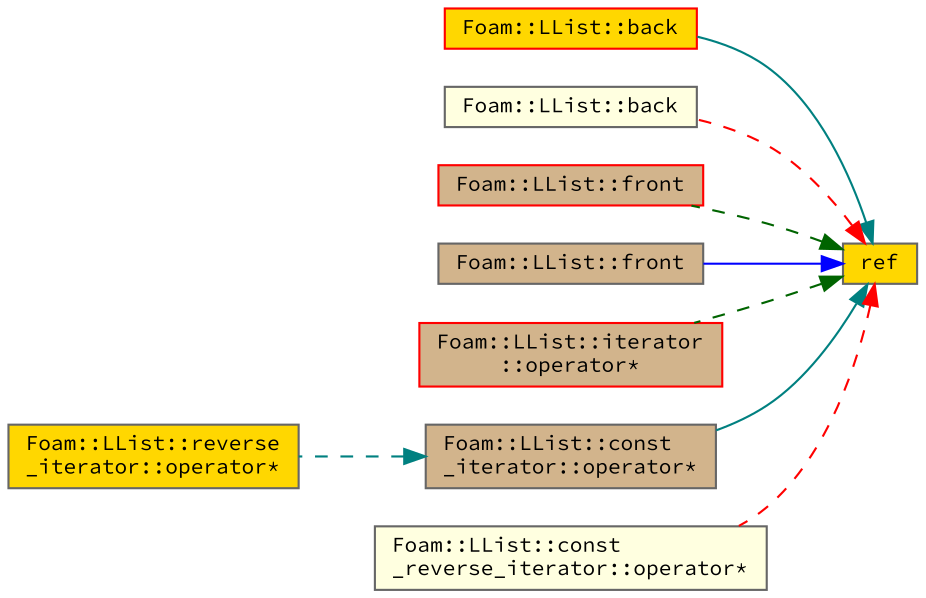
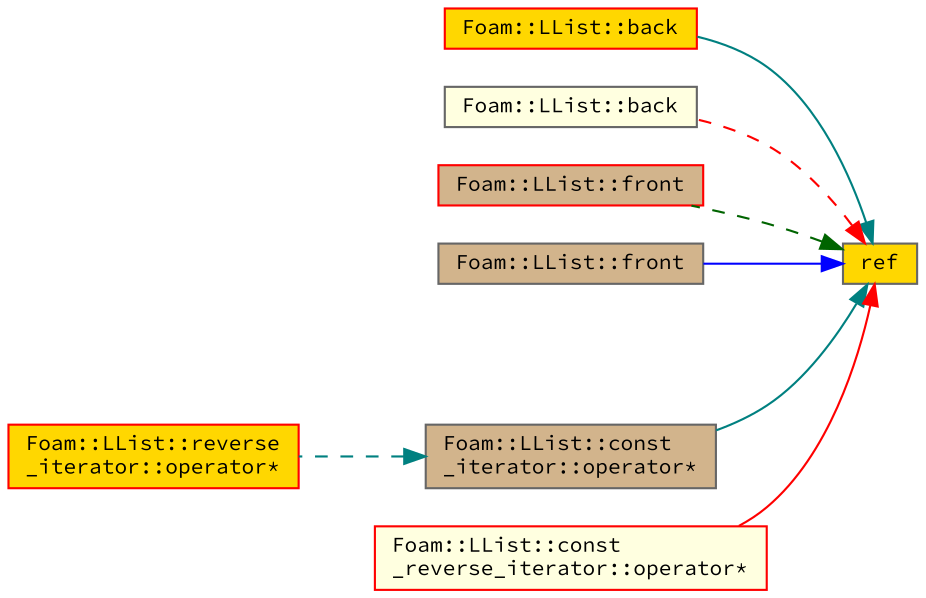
(571, 355) -> none
(826, 430) -> (826, 430)
(154, 456) -> (154, 456)
(571, 558) -> (571, 558)
